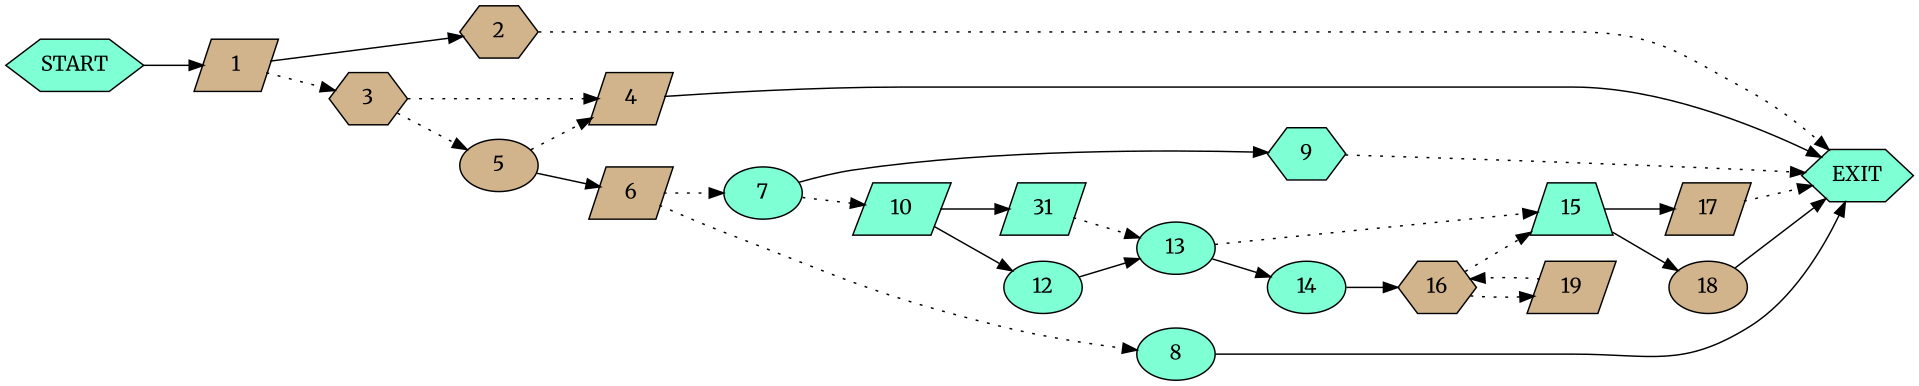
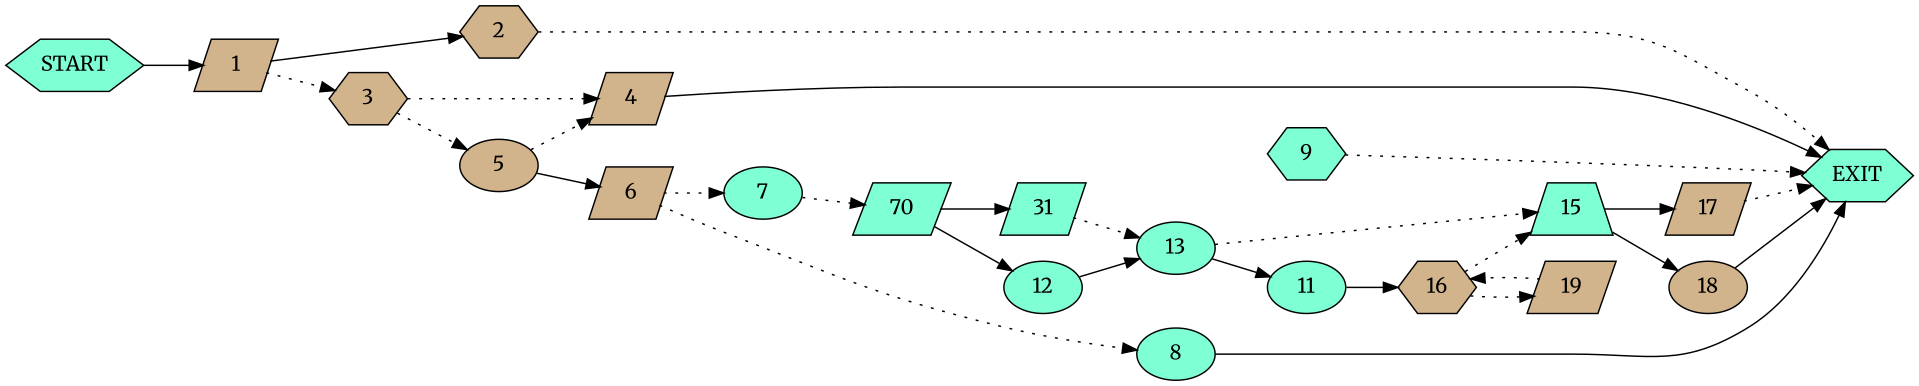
(1025, 154) -> none
(902, 209) -> (902, 209)
(1307, 287) -> (1307, 287)
